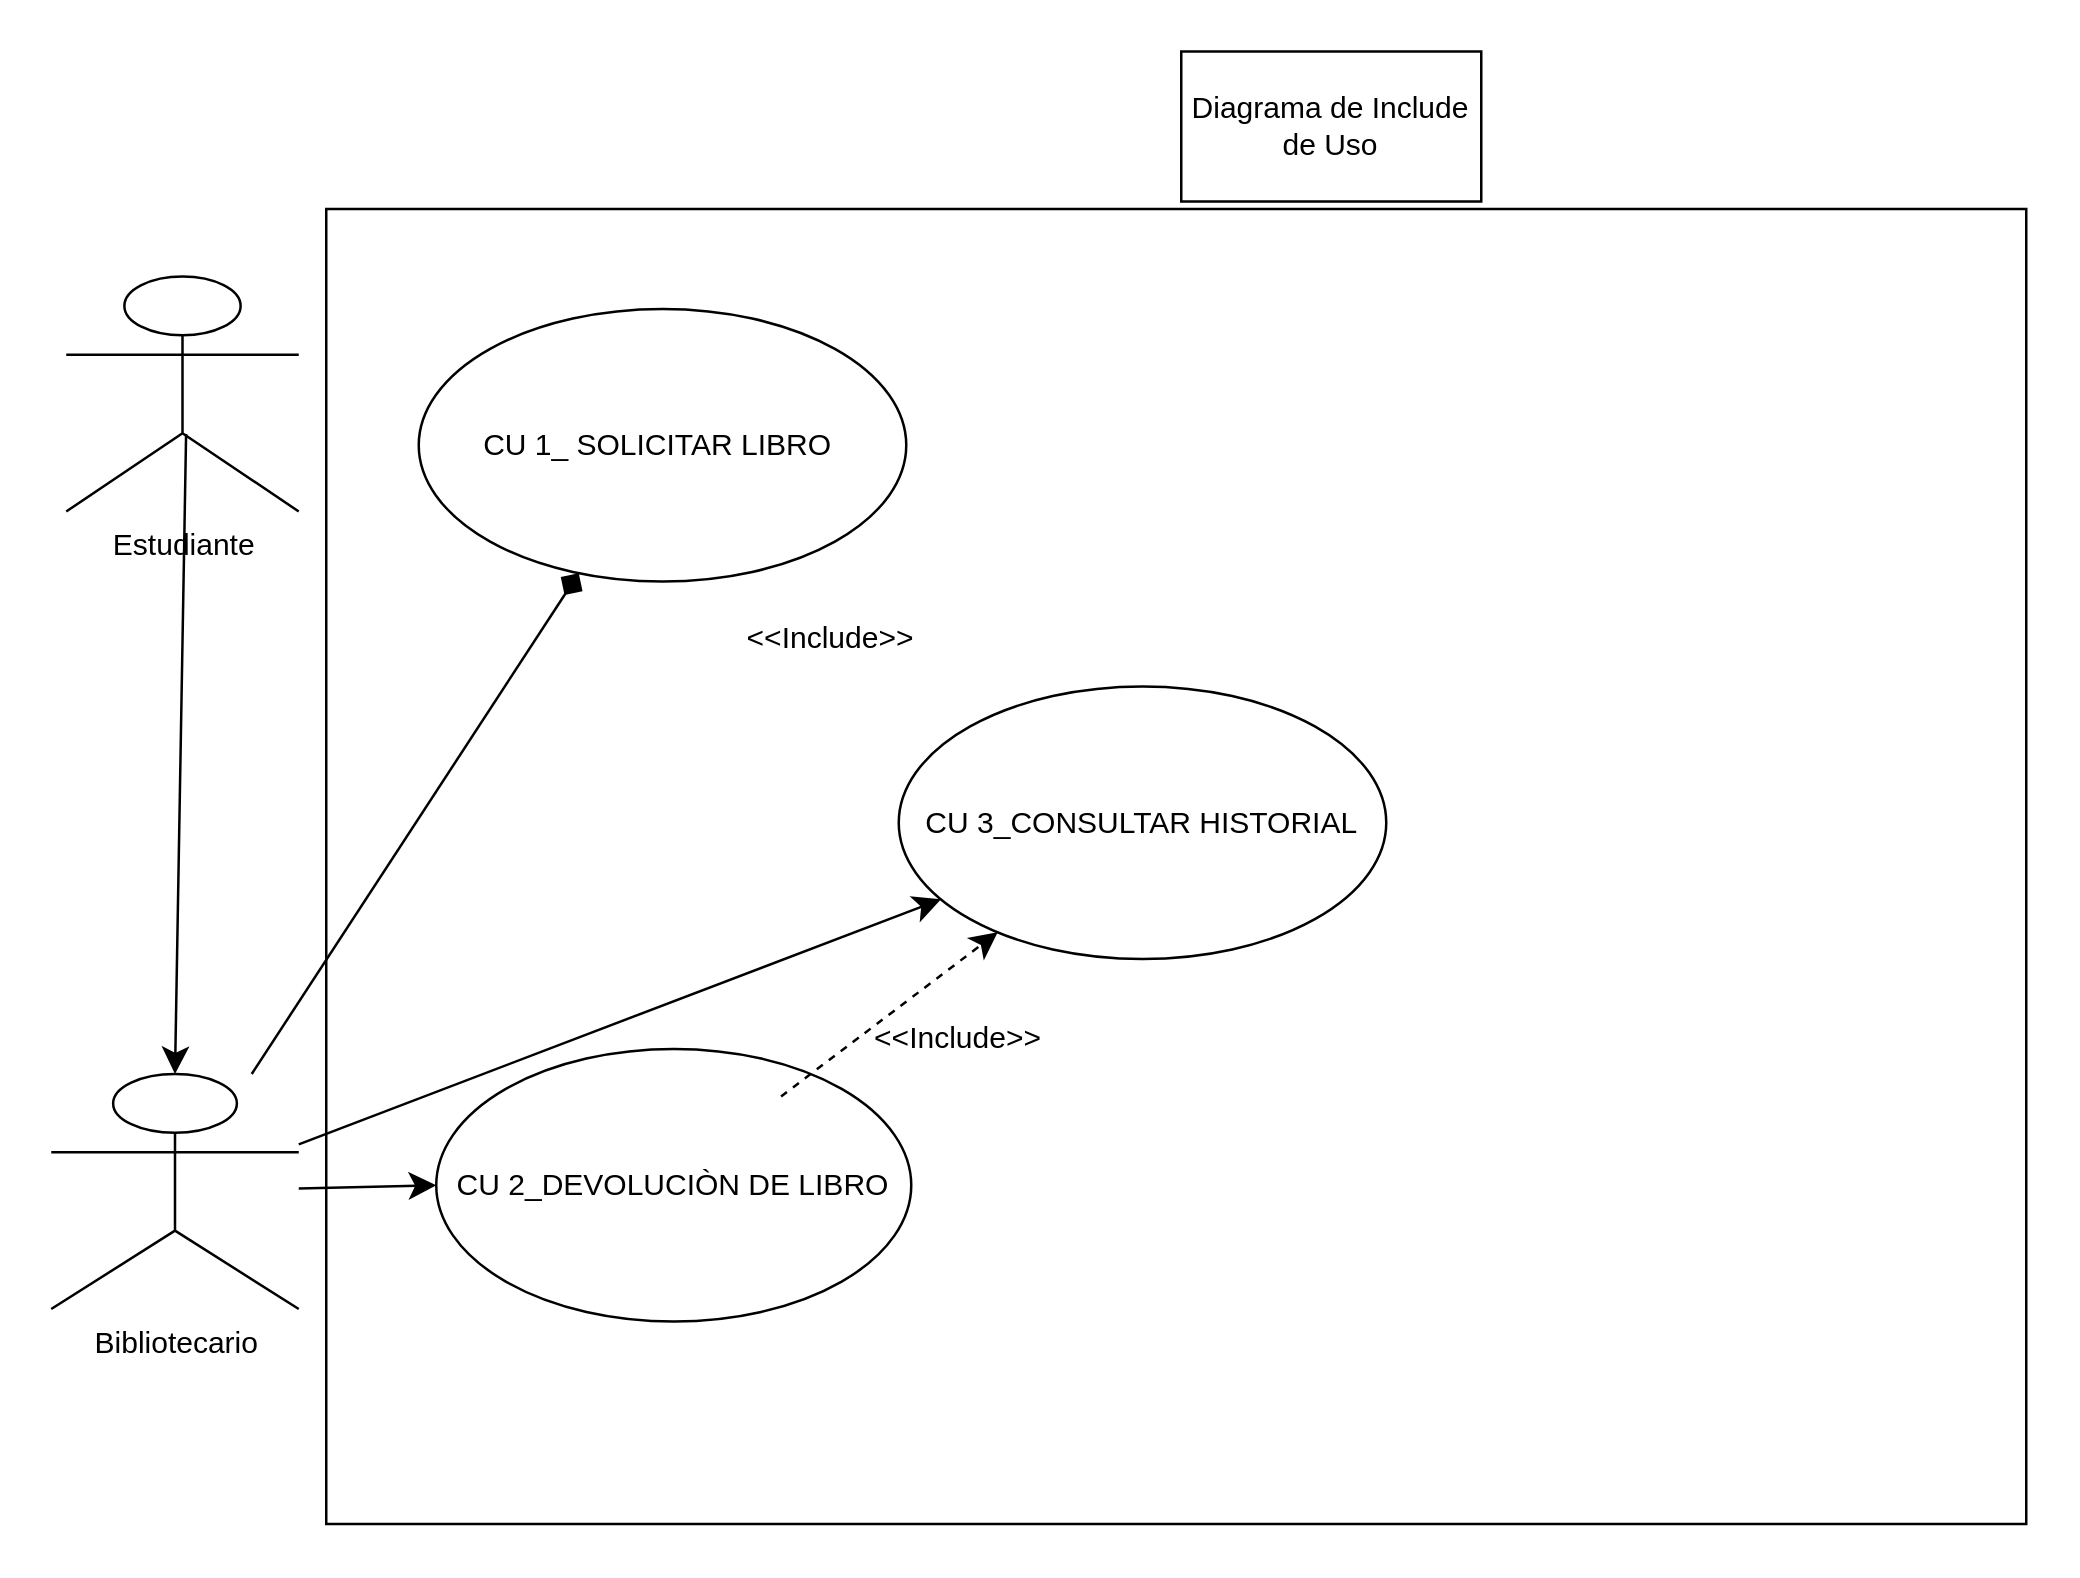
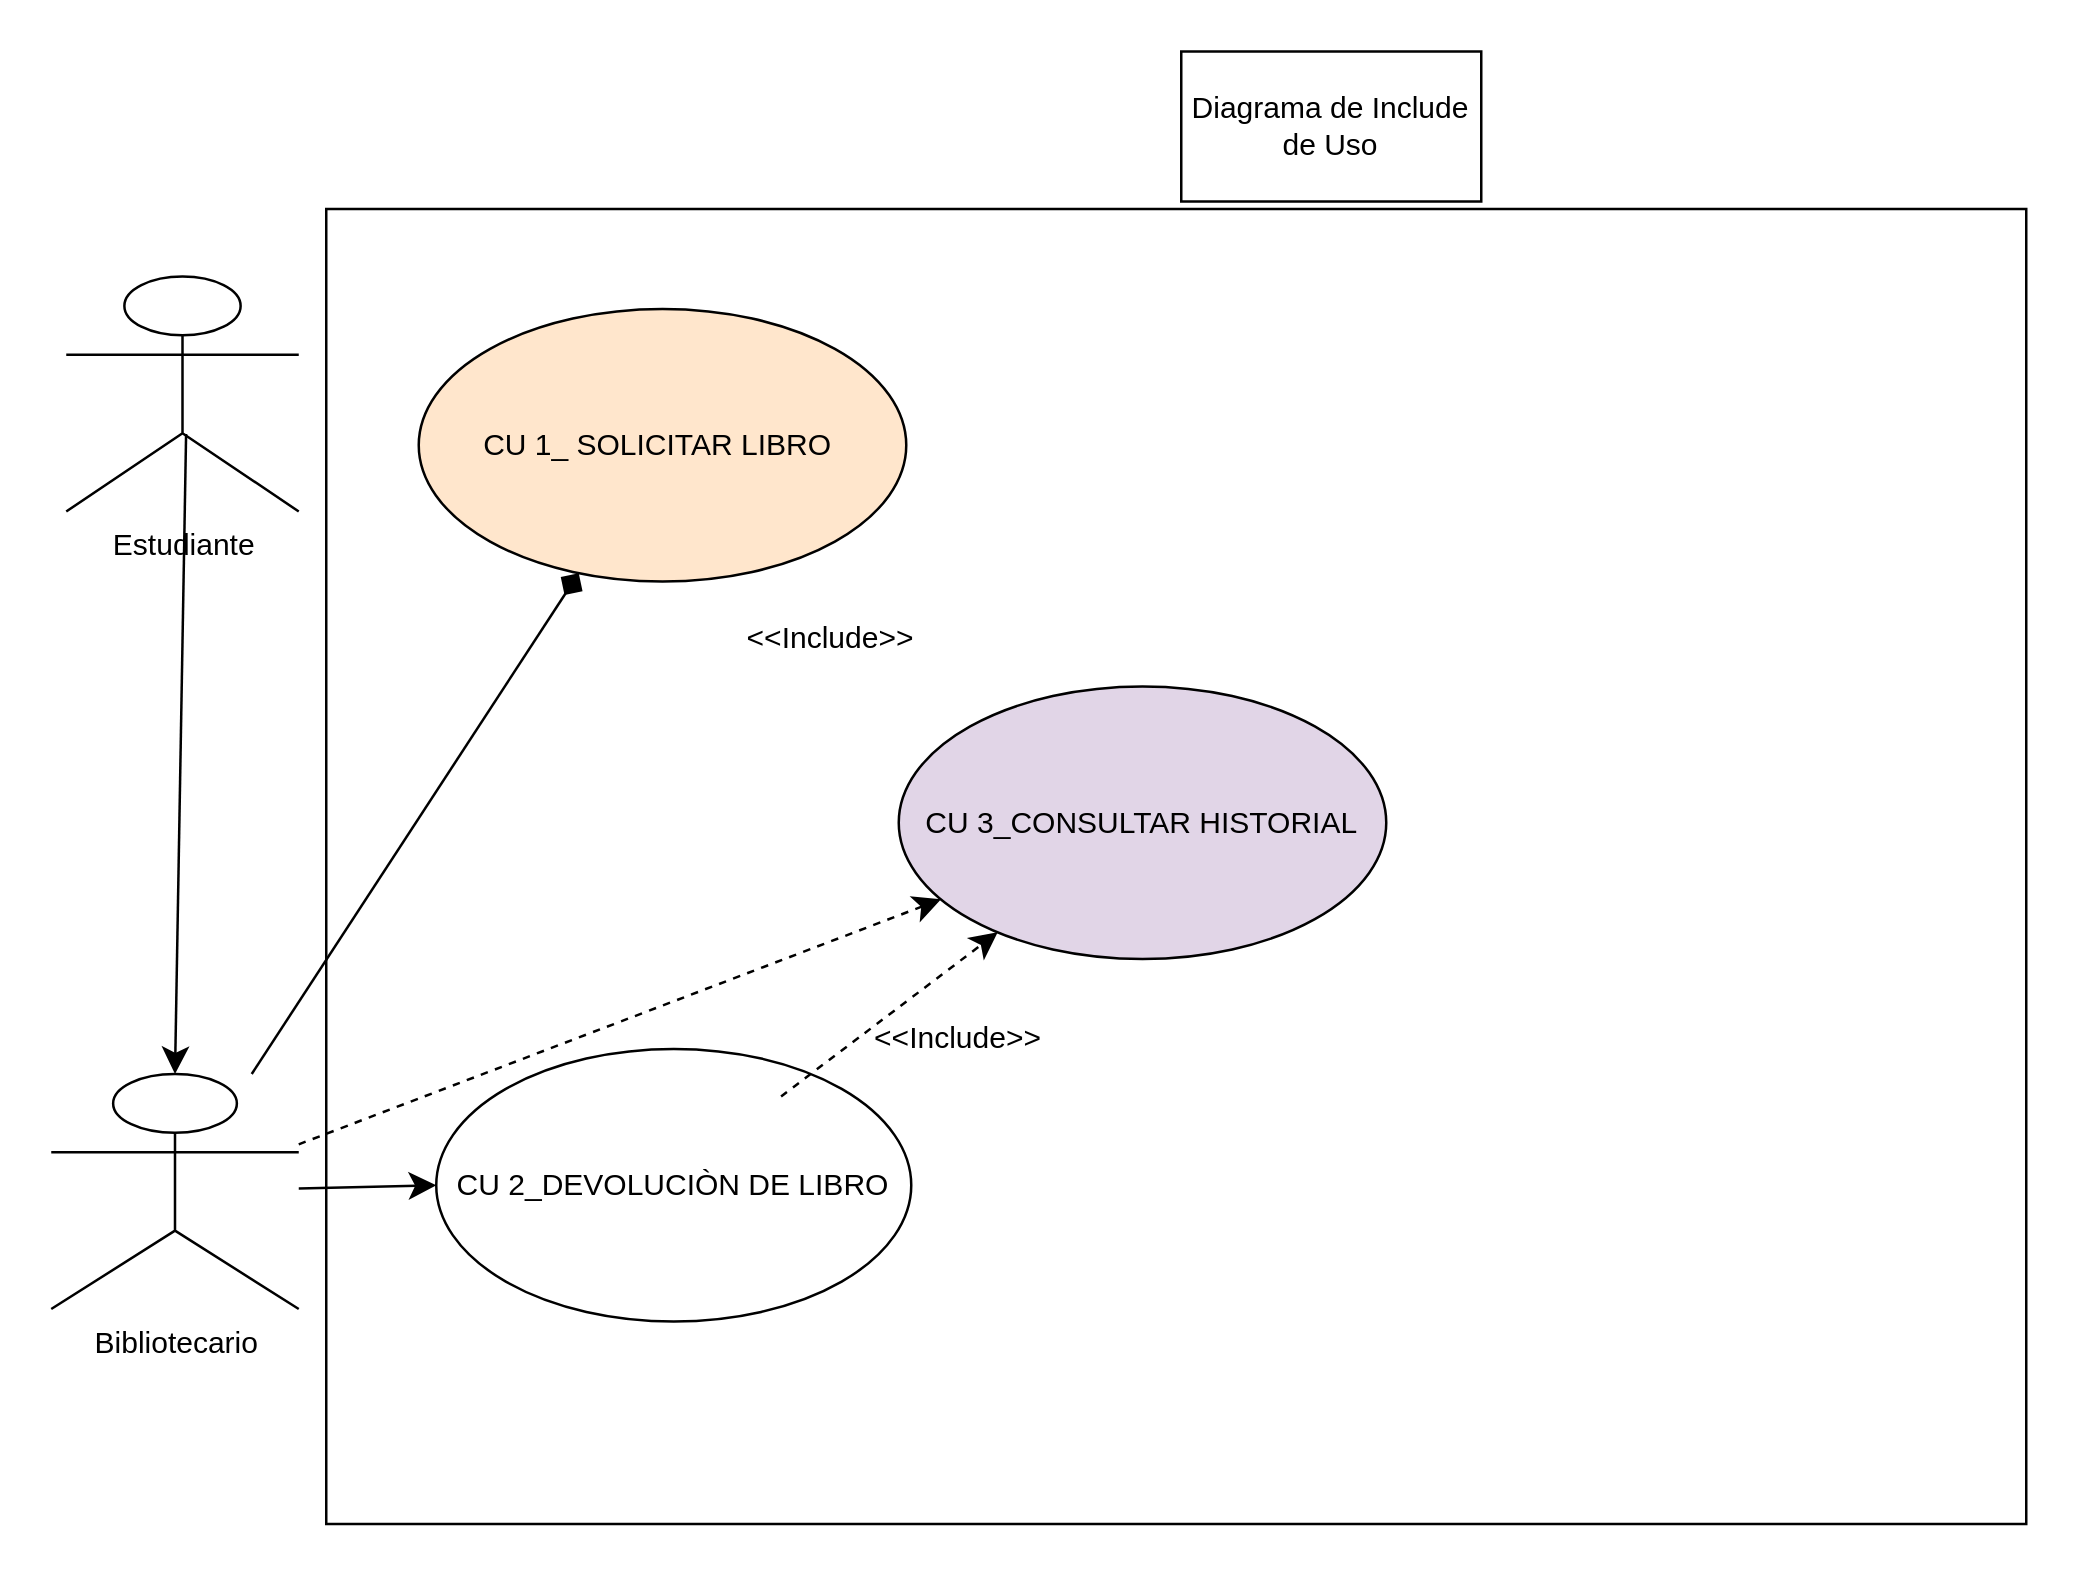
(663, 445) -> (663, 445)
(1143, 823) -> (1143, 823)
(608, 1026) -> (608, 1026)
